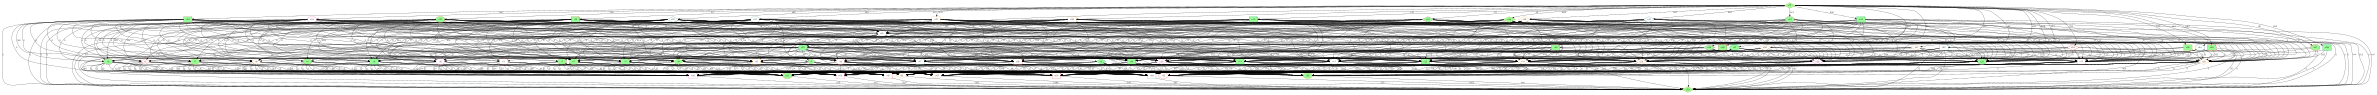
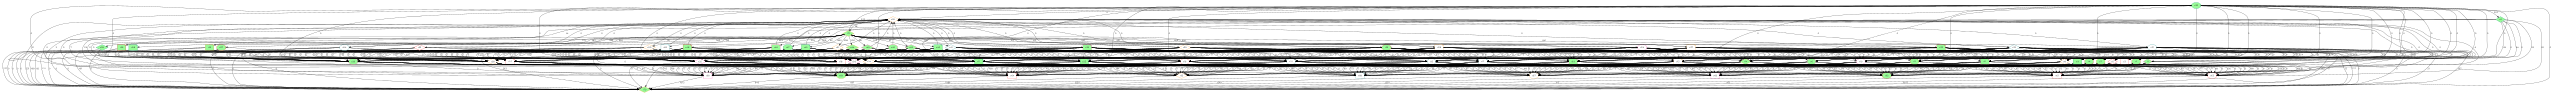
(829, 39) -> (1872, 37)
none -> (102, 48)
(1398, 71) -> (868, 22)
